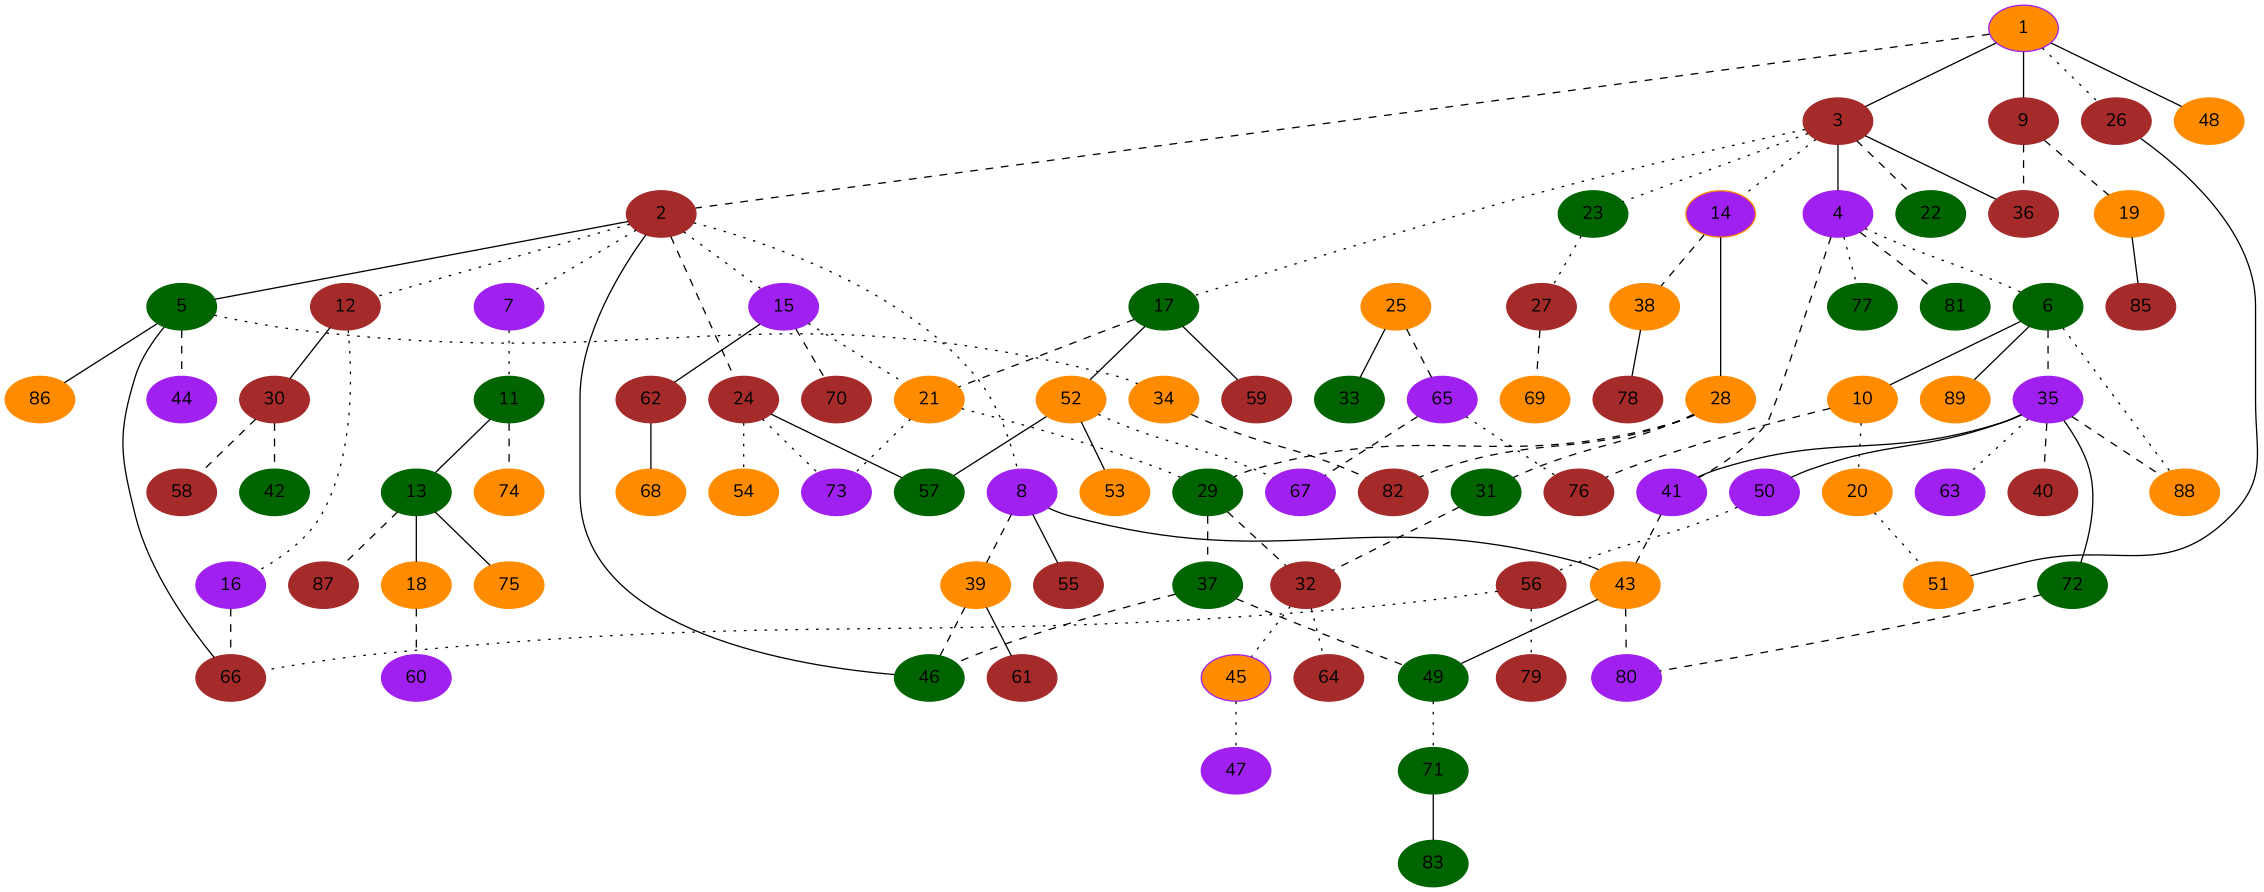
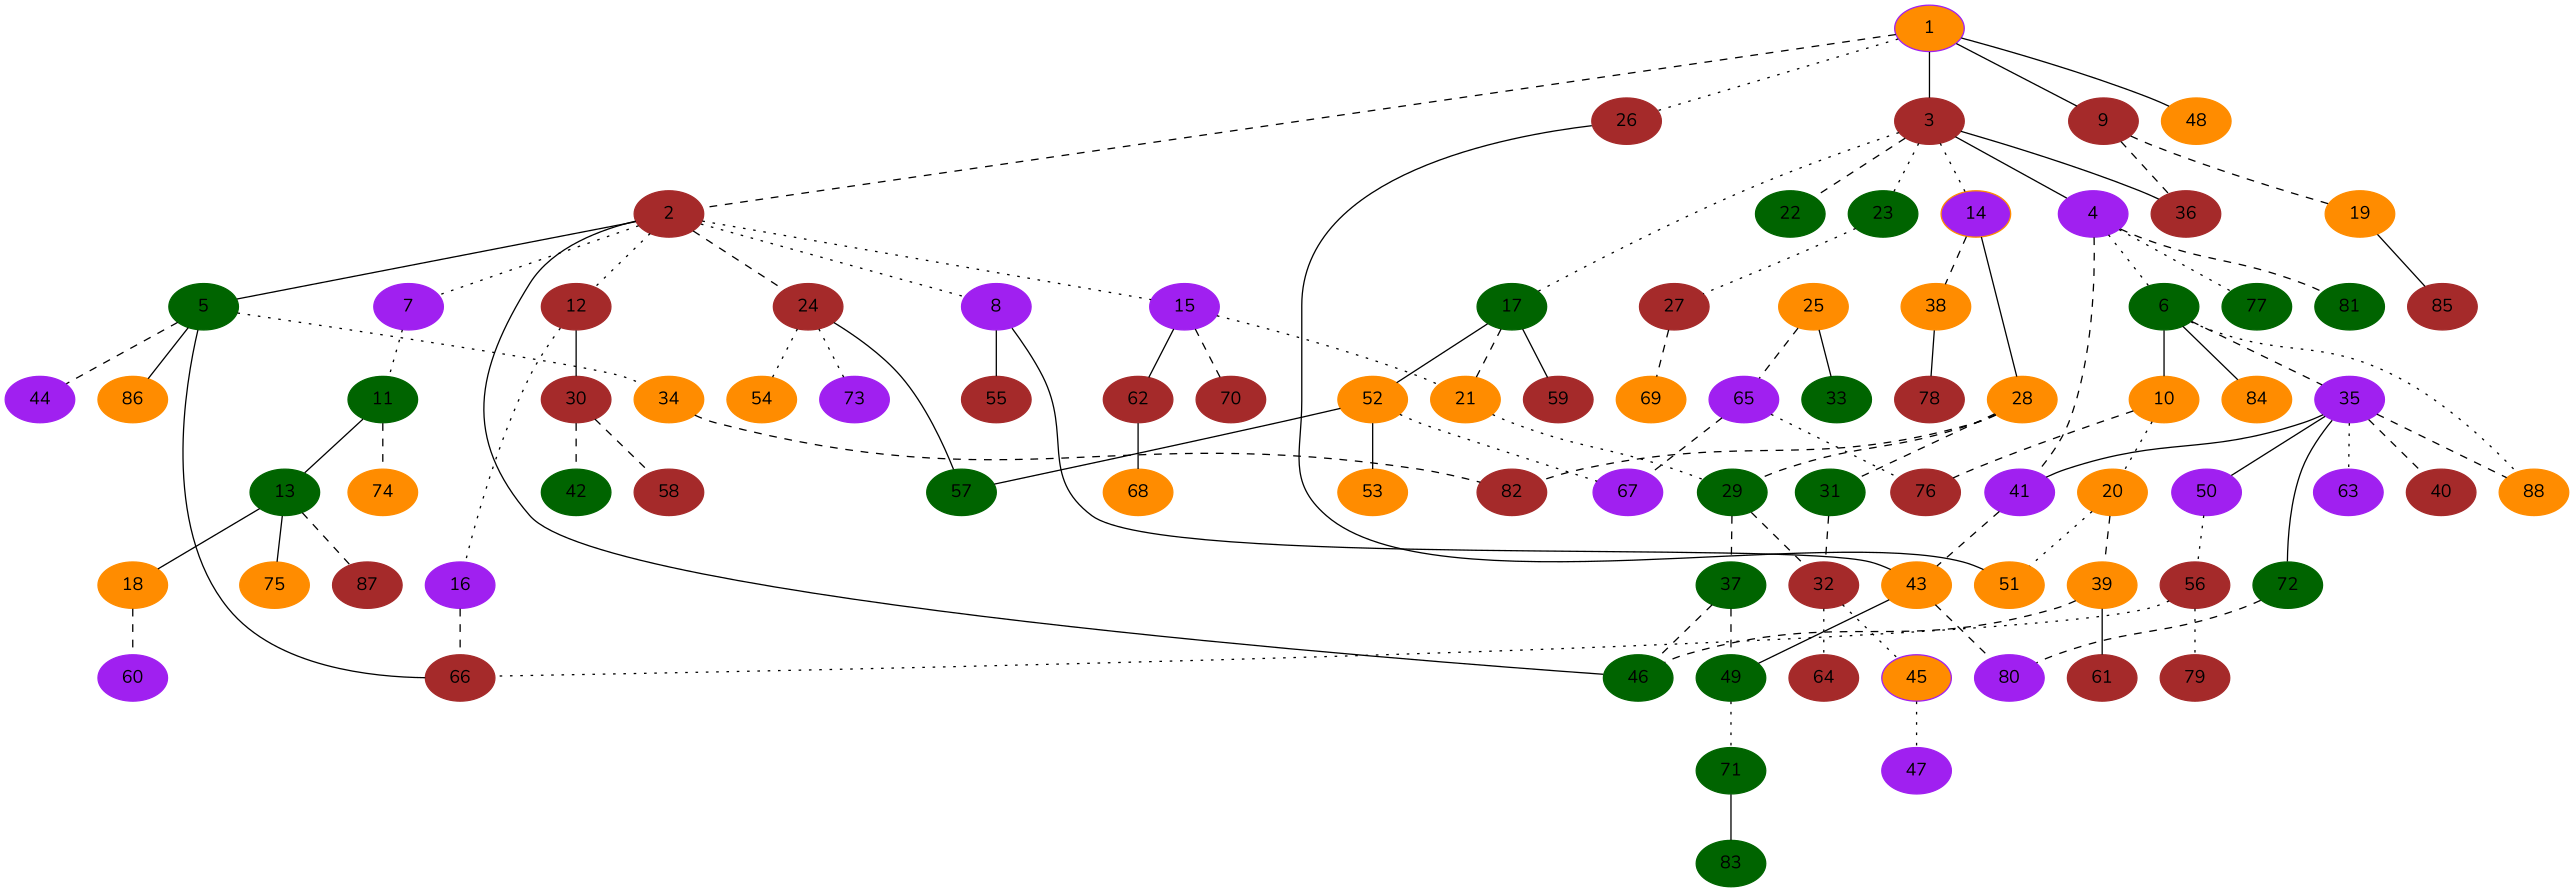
(1955, 400) -> (2257, 400)
(883, 446) -> none
(999, 539) -> (2107, 539)
